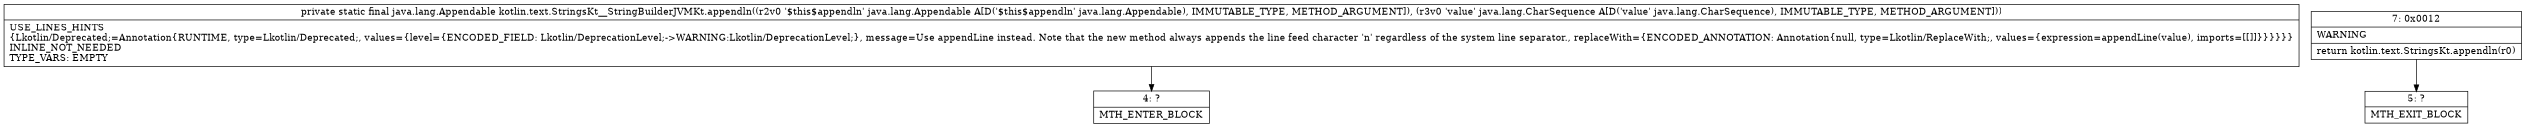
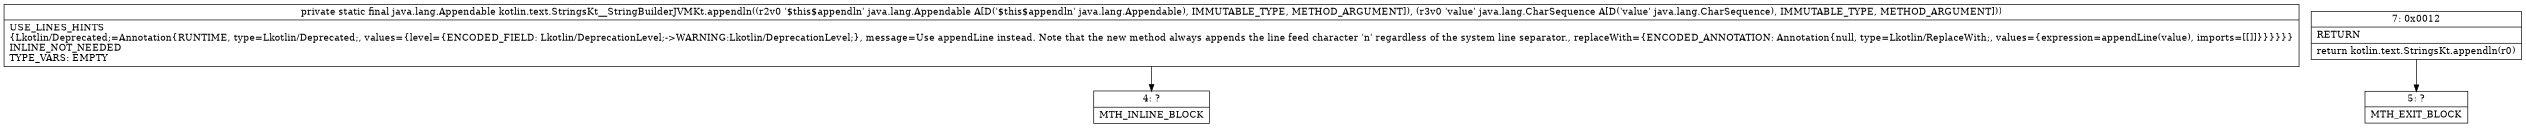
(2342, 35) -> (2339, 35)
(1151, 115) -> (1152, 115)
